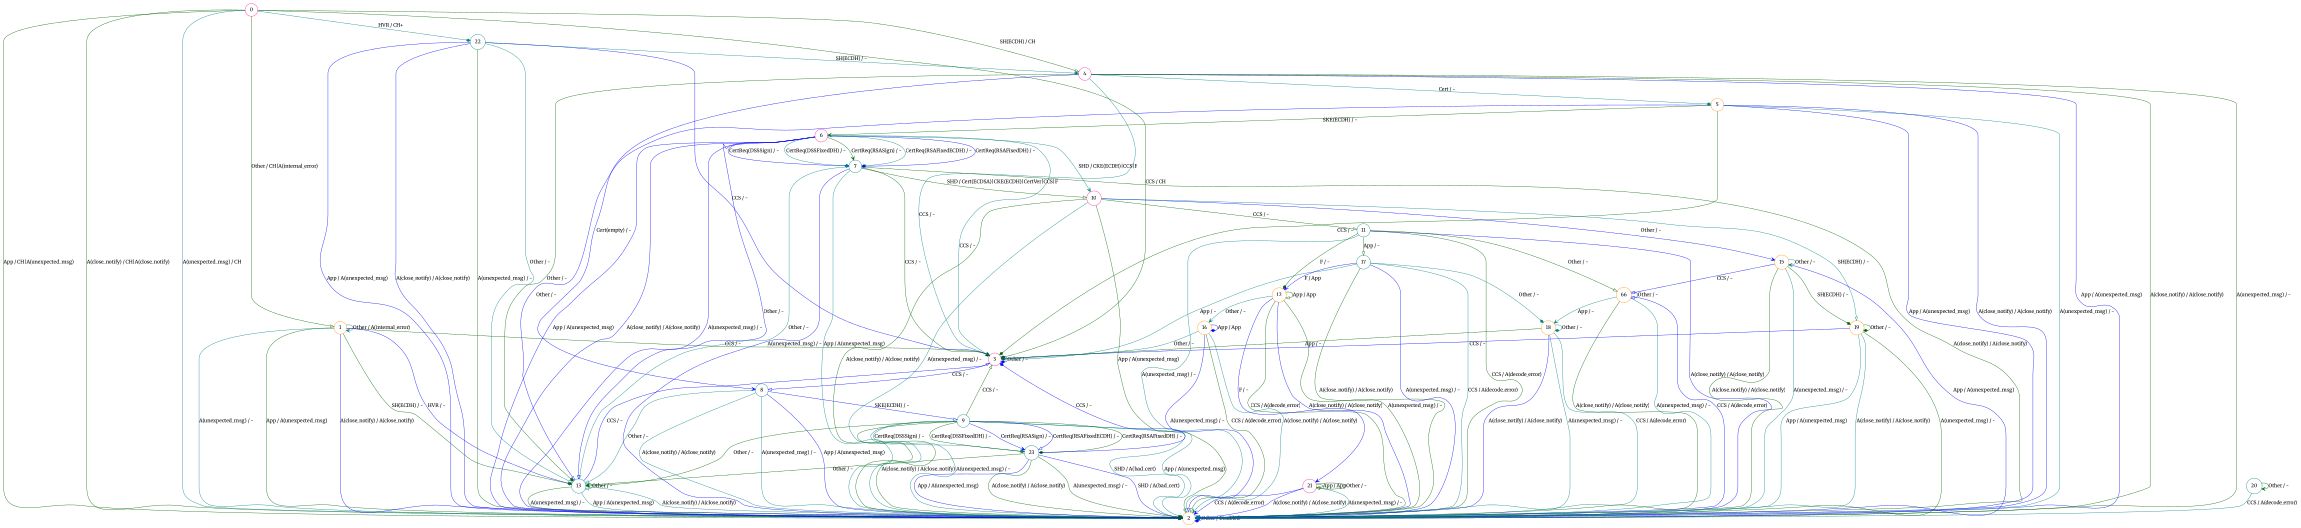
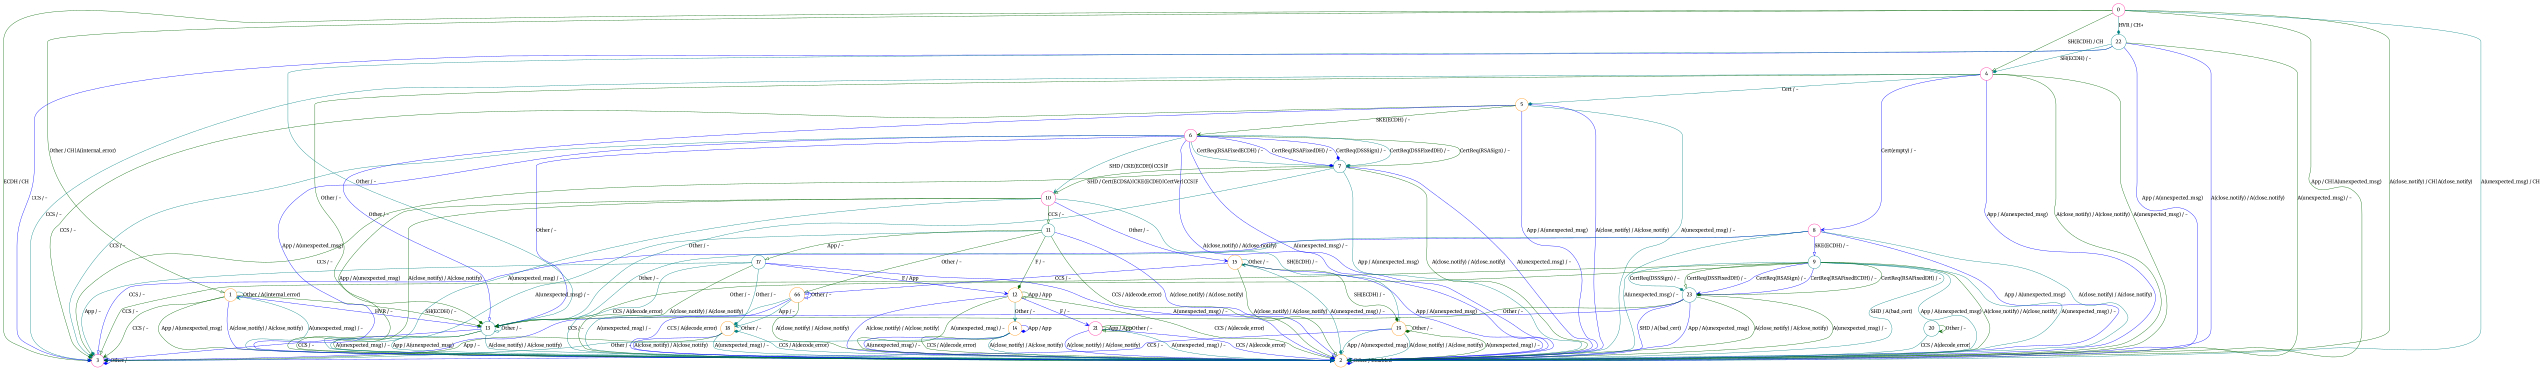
(1156, 182) -> (16, 182)
(881, 381) -> (712, 254)
(762, 390) -> (1814, 230)
